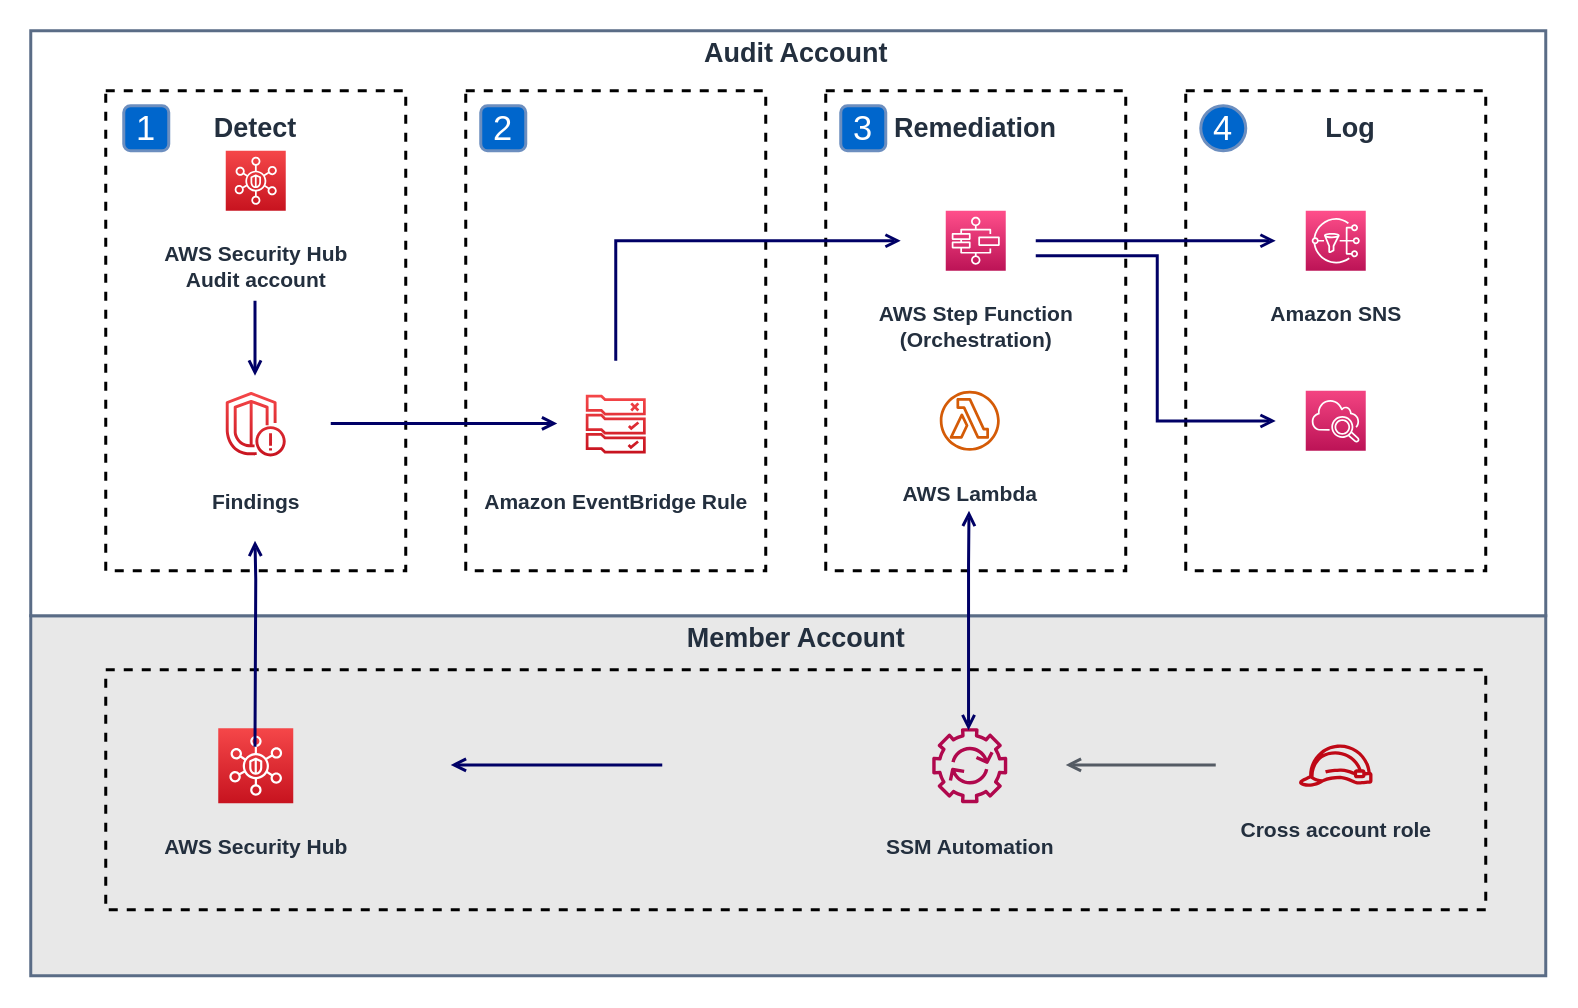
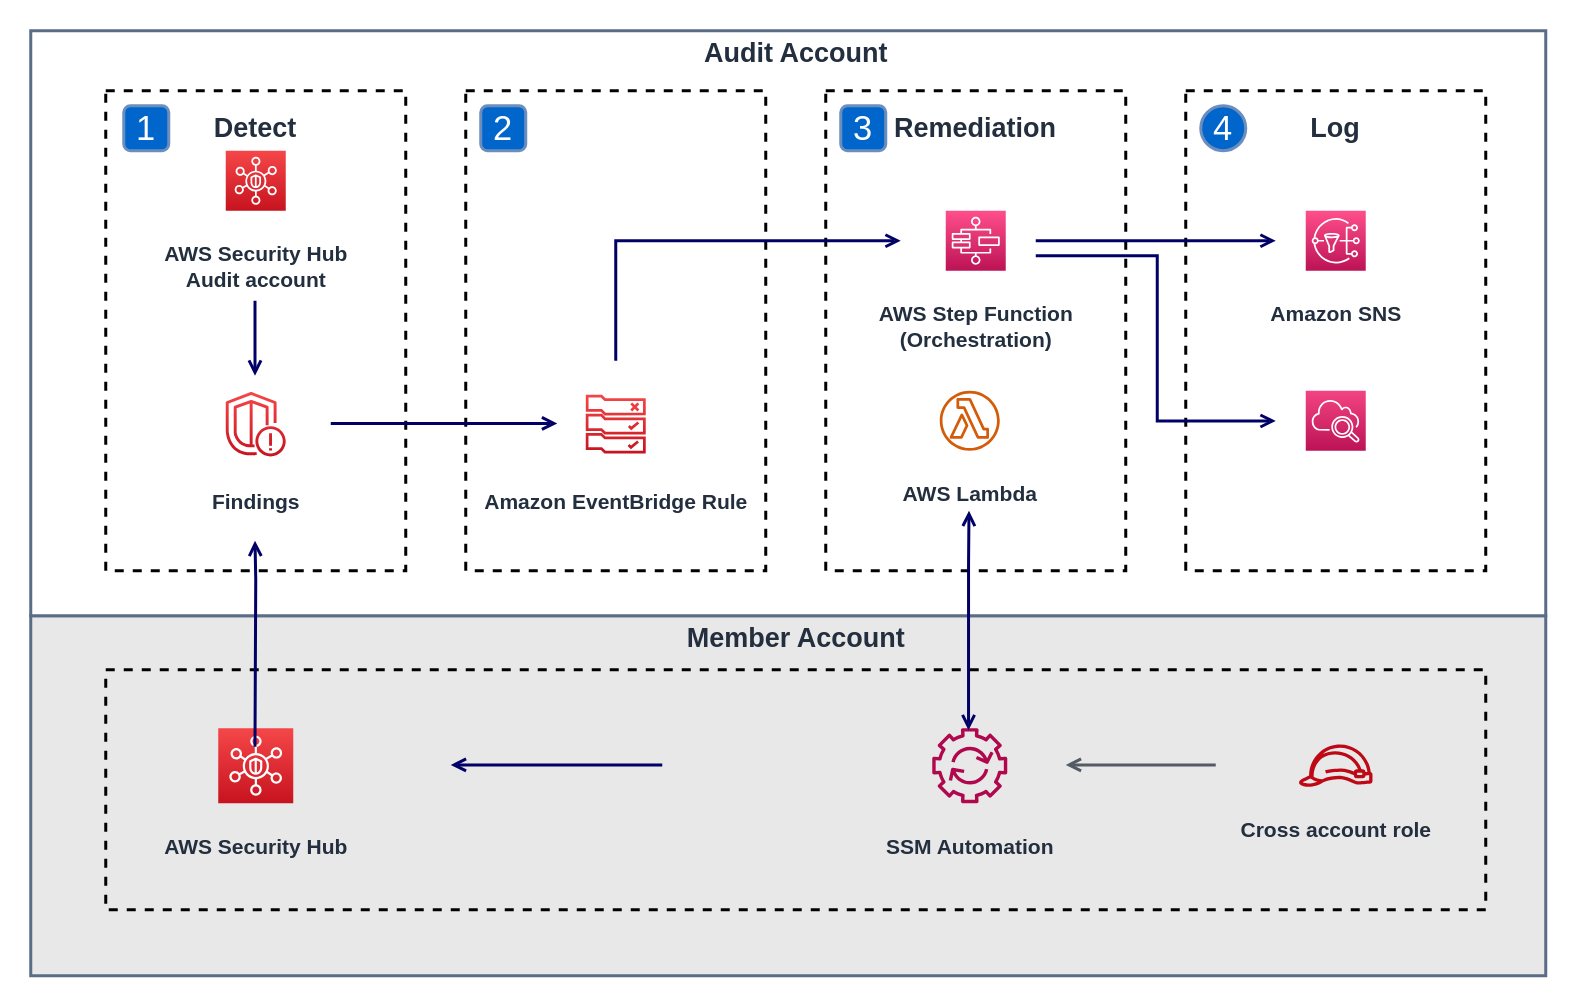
(1351, 128) -> (1336, 128)
